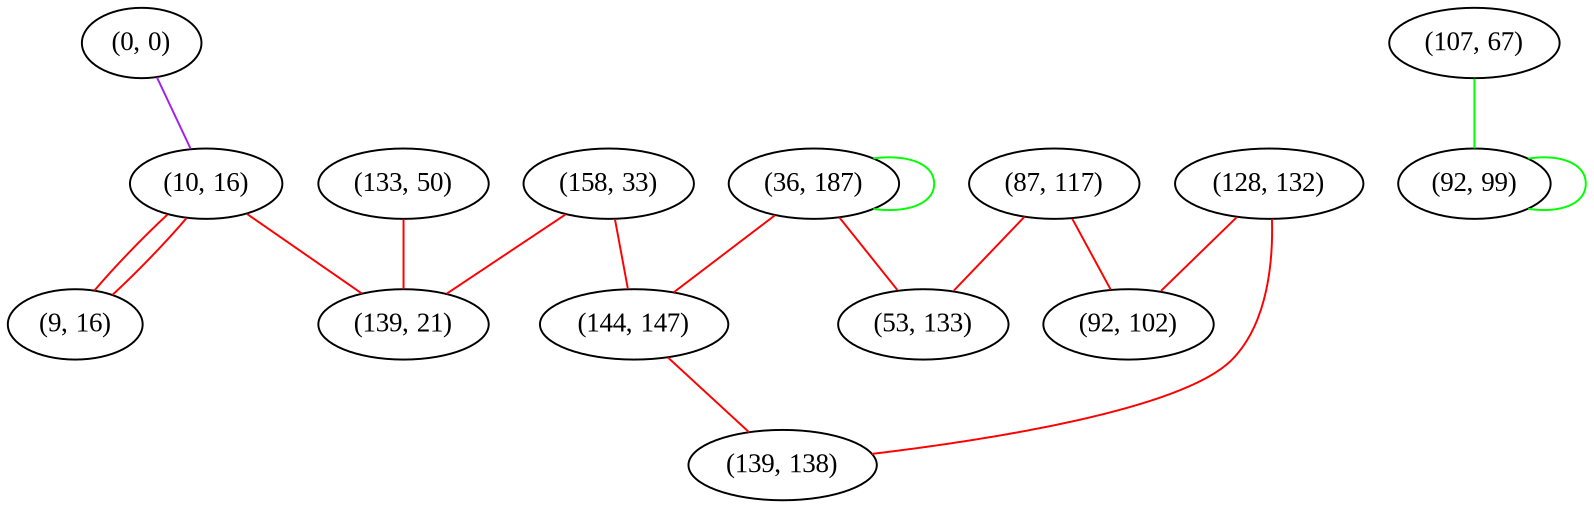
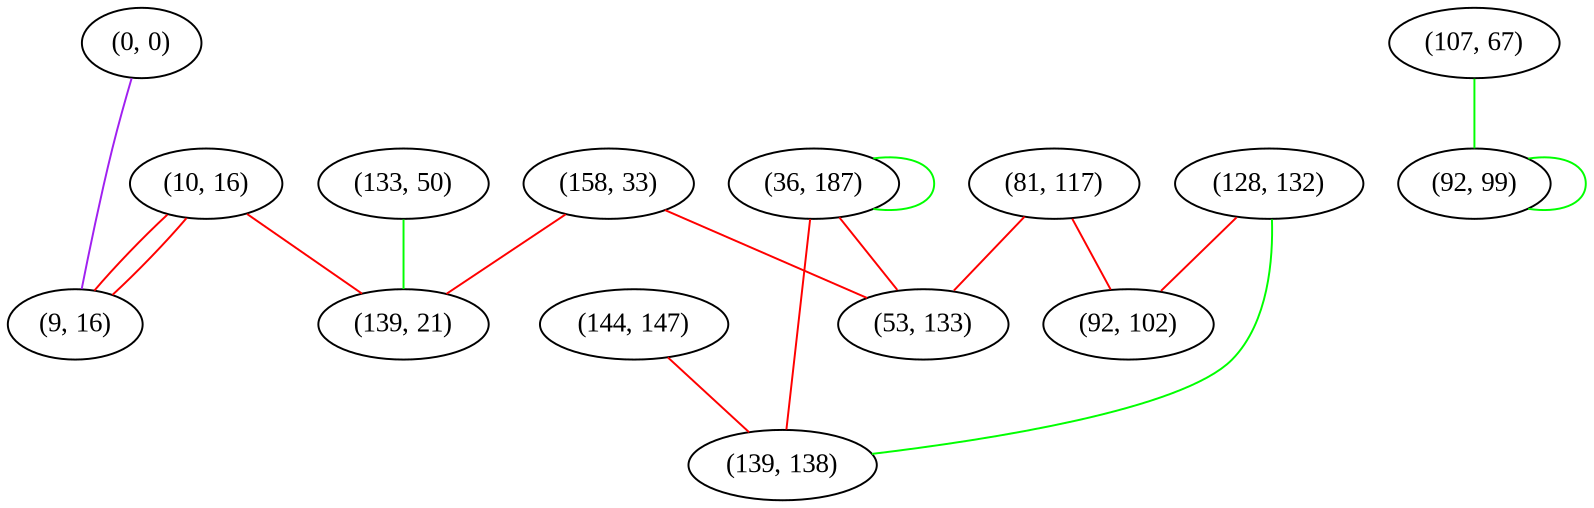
(174, 113) -> (104, 183)
(1054, 184) -> (1054, 184)
(404, 254) -> (404, 254)
(621, 254) -> (766, 254)
(724, 254) -> (798, 324)
(1130, 407) -> (1130, 407)
